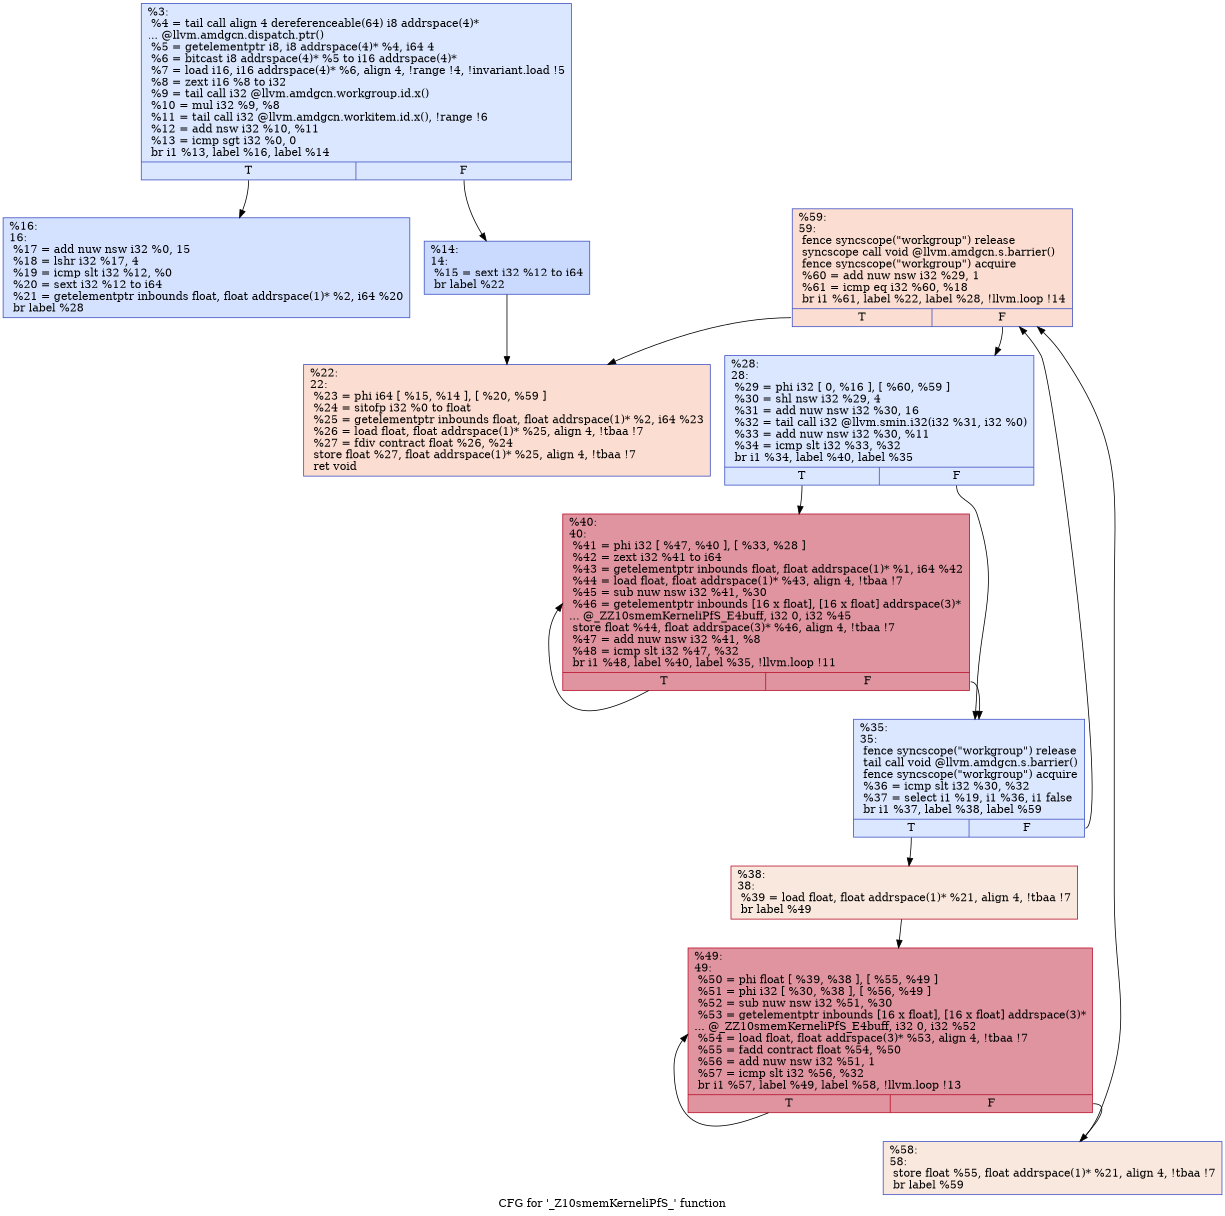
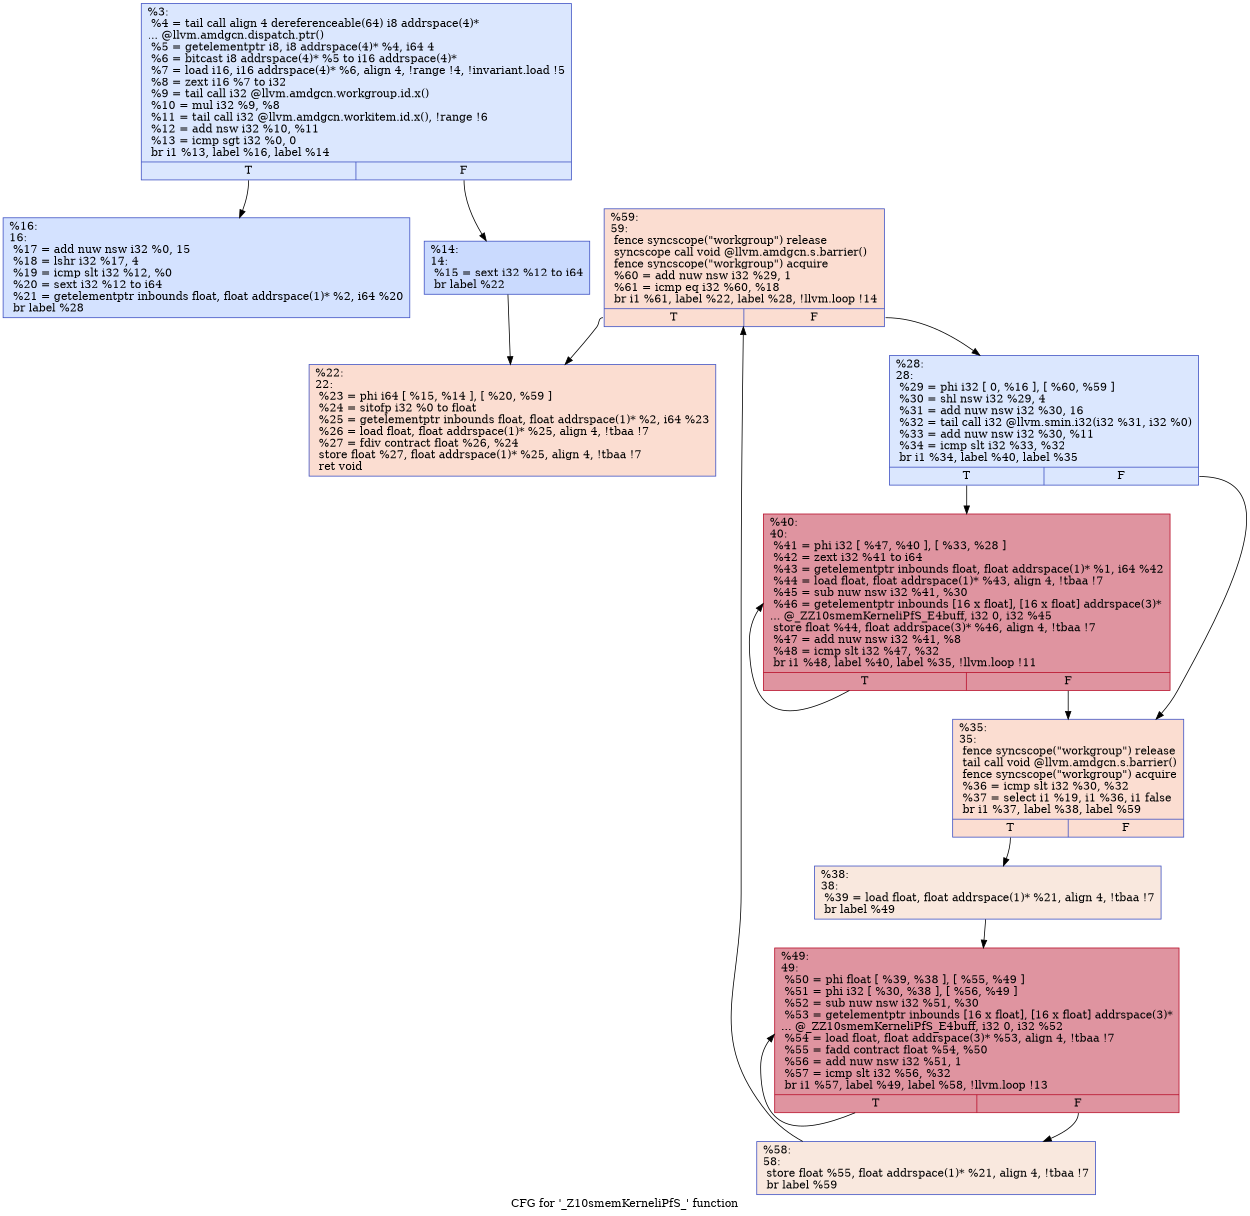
(217, 82) -> (217, 82)
(1075, 577) -> none
(969, 778) -> (1068, 778)
(904, 893) -> (988, 893)
